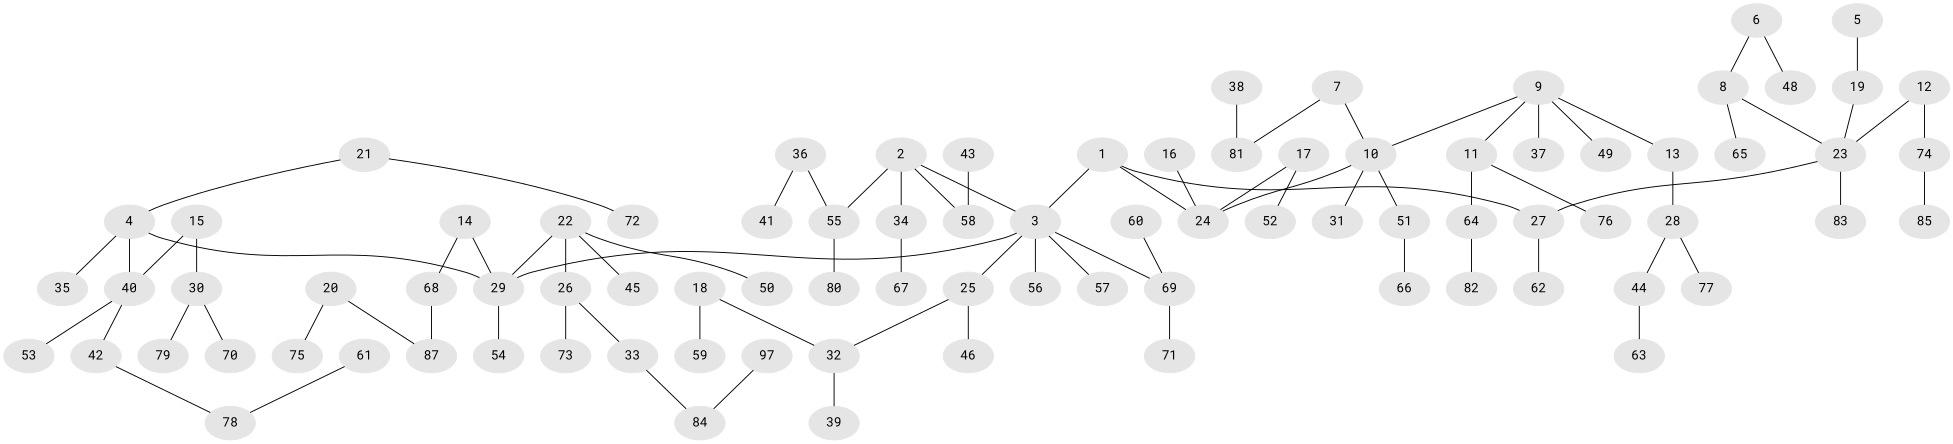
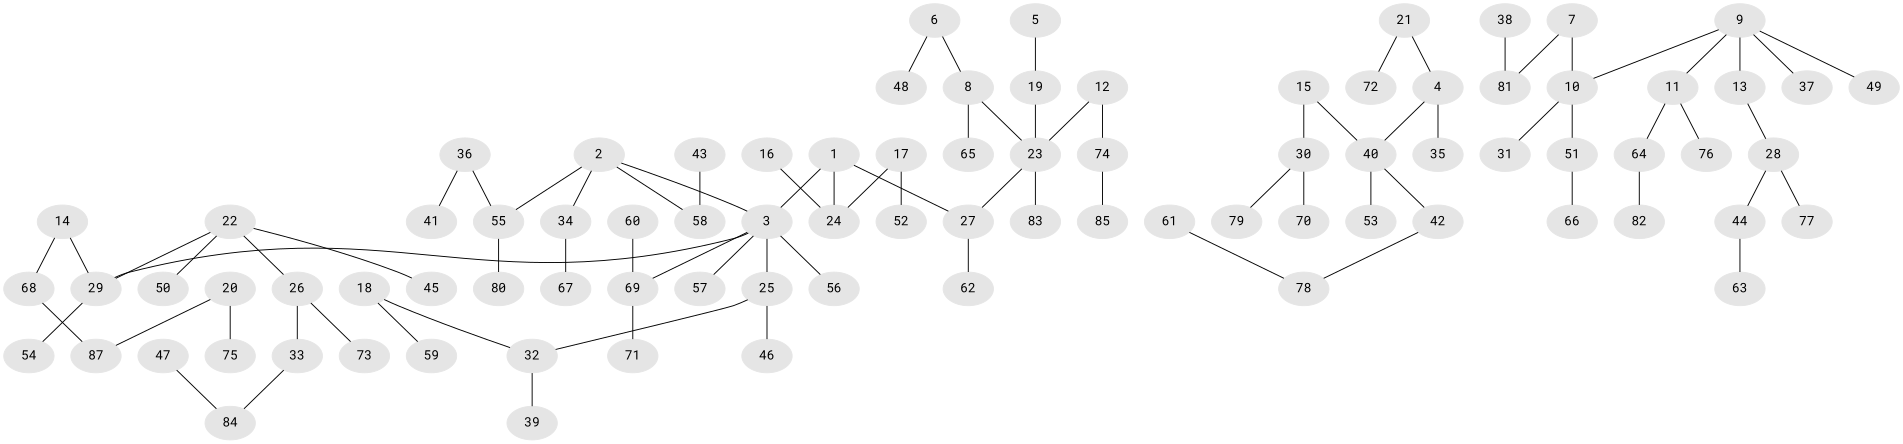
(1307, 182) -> none
(314, 255) -> none
(767, 356) -> (163, 356)
